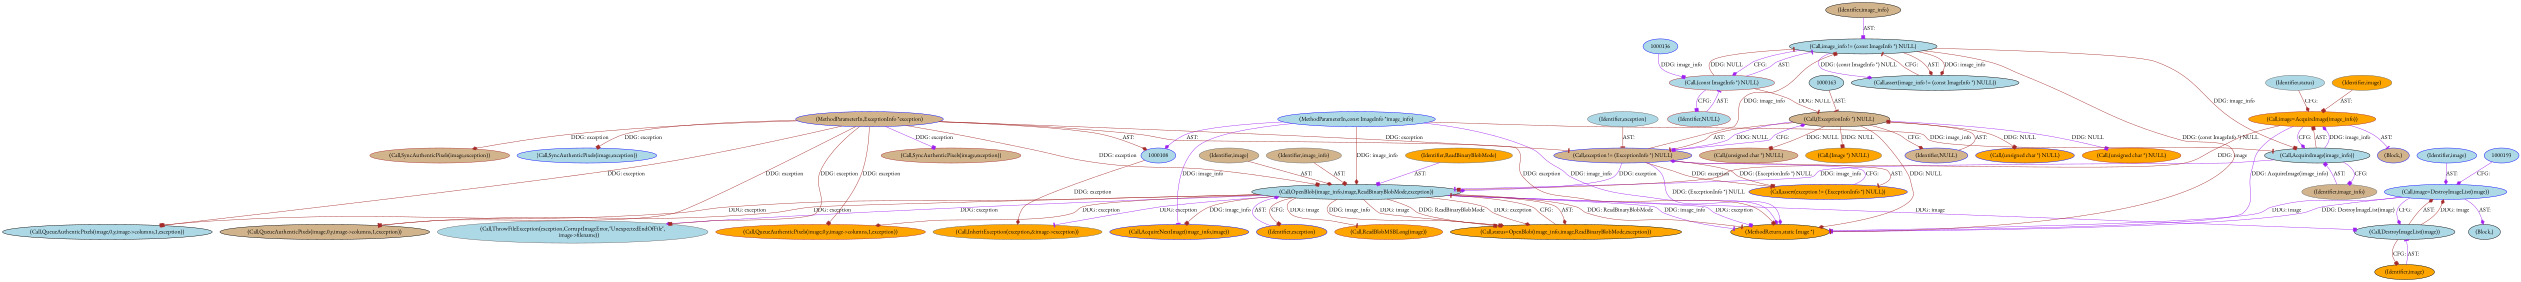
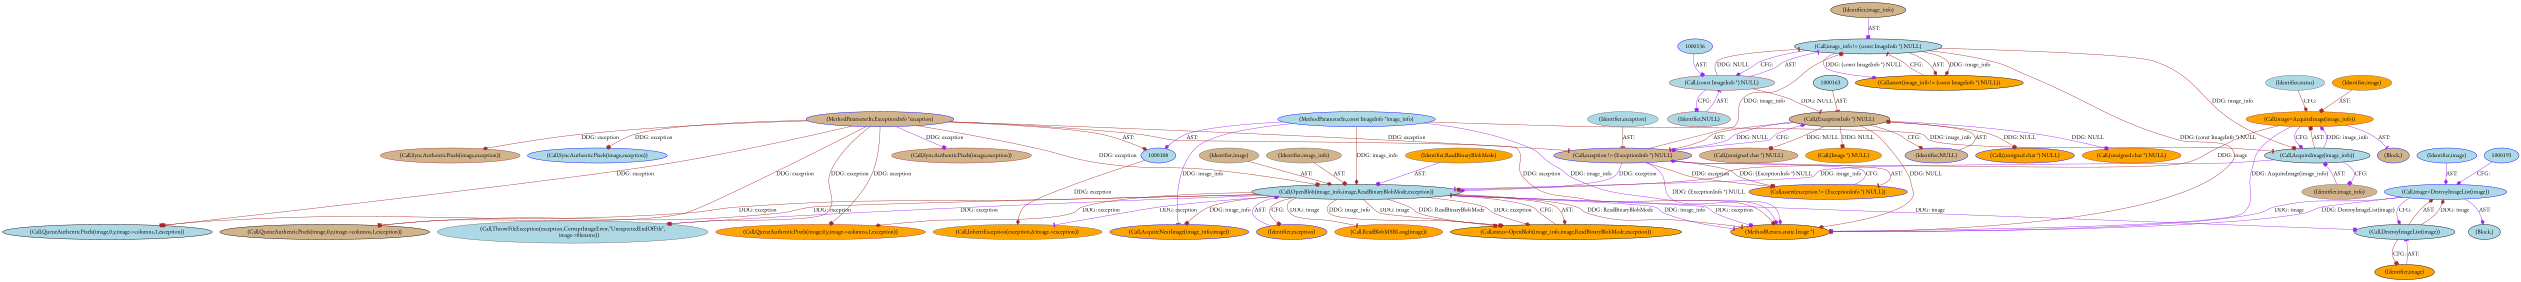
(1682, 65) -> (1702, 65)
(1935, 83) -> (1939, 83)
